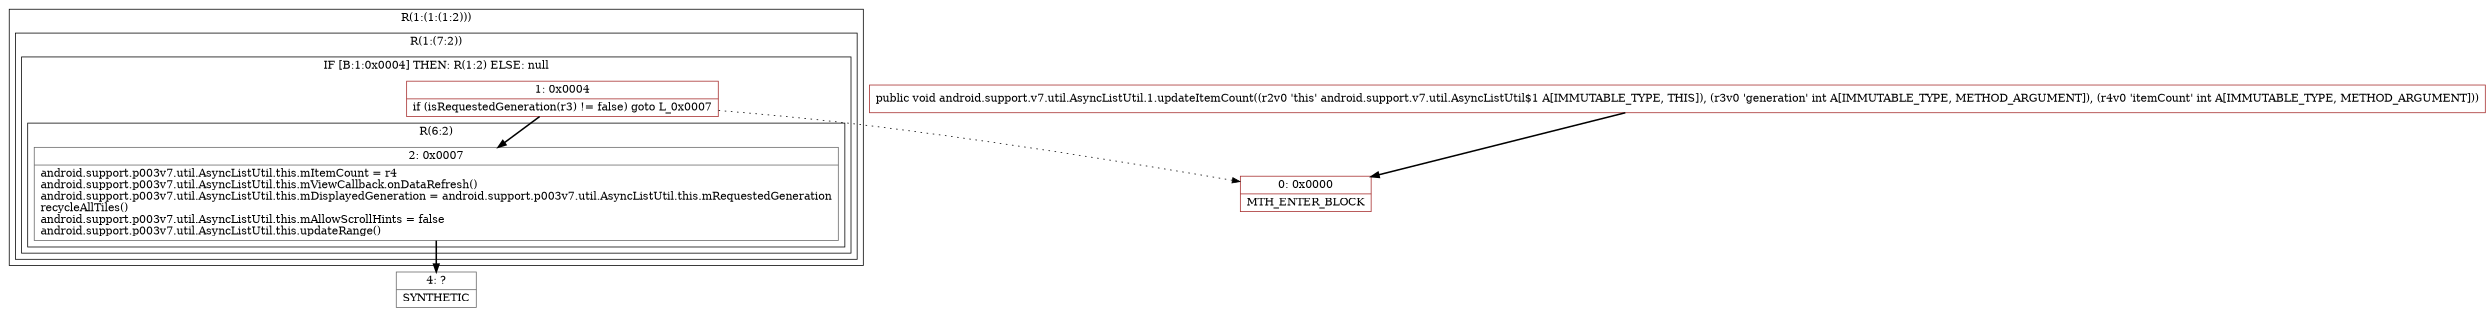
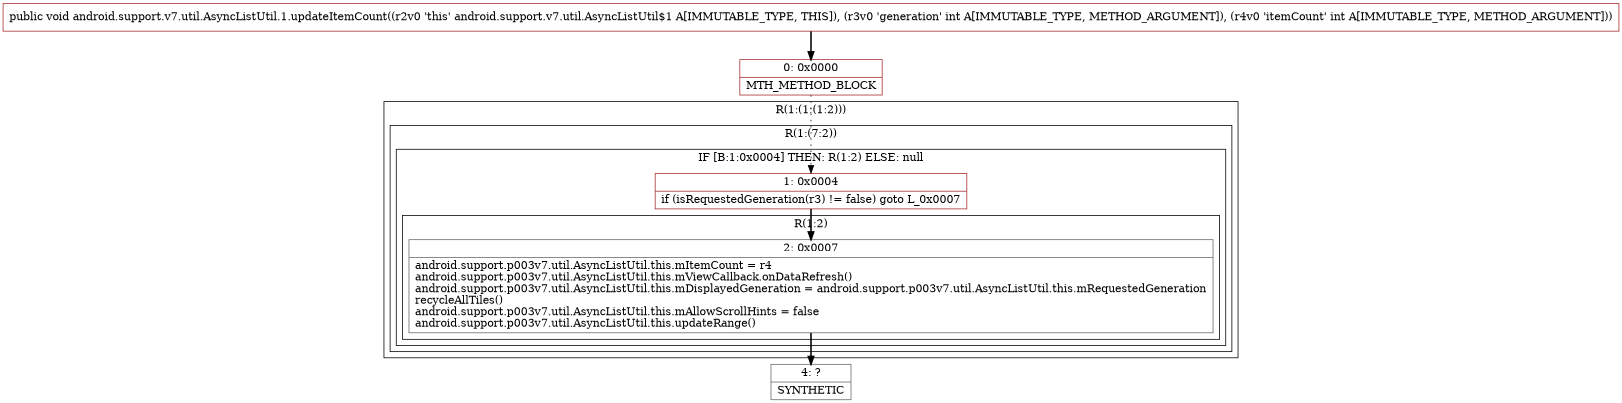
(436, 132) -> (811, 224)
(976, 140) -> (811, 130)
(1306, 202) -> (811, 86)
